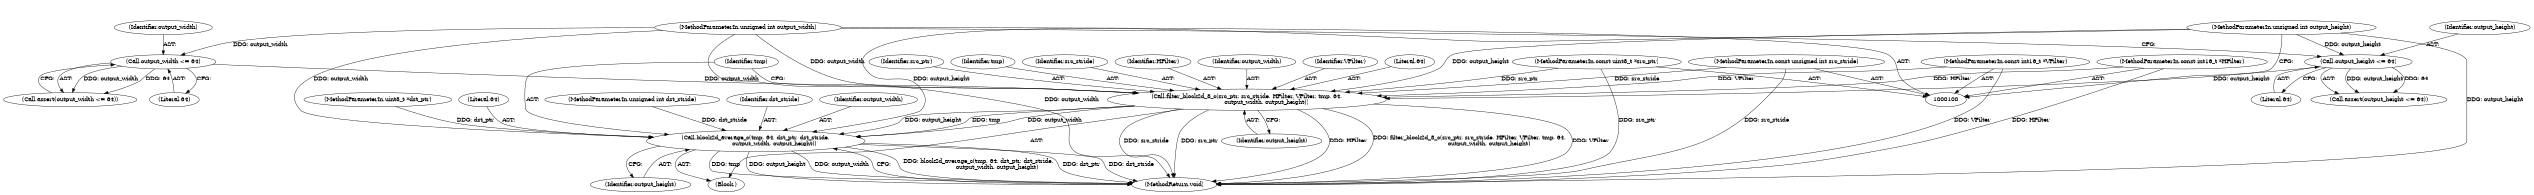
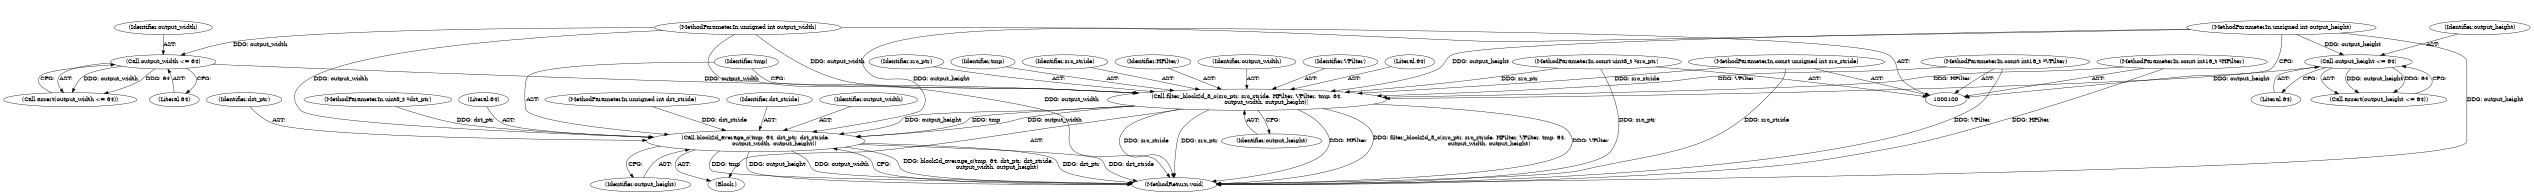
(1431, 33) -> (2430, 77)
none -> (244, 100)
